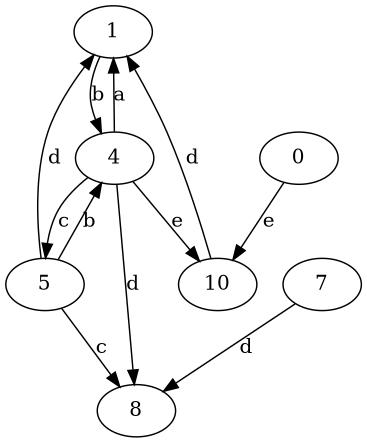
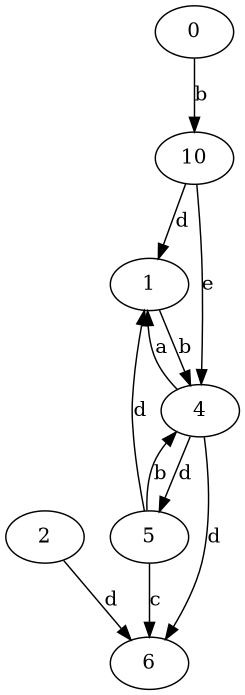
(162, 216) -> (202, 277)
(64, 221) -> (186, 474)
(269, 221) -> (202, 95)
(322, 284) -> (45, 537)
(136, 411) -> (149, 663)
